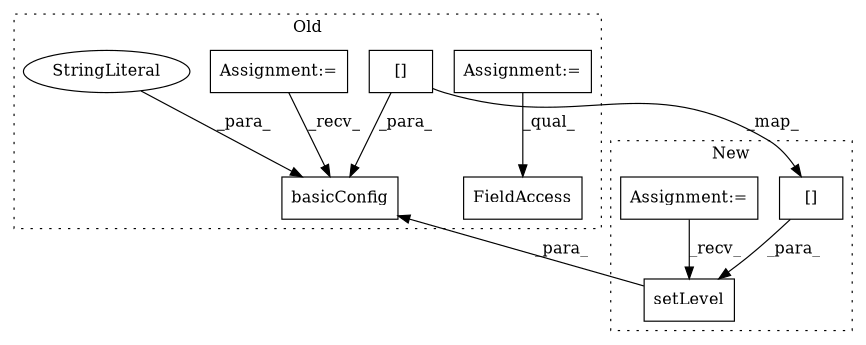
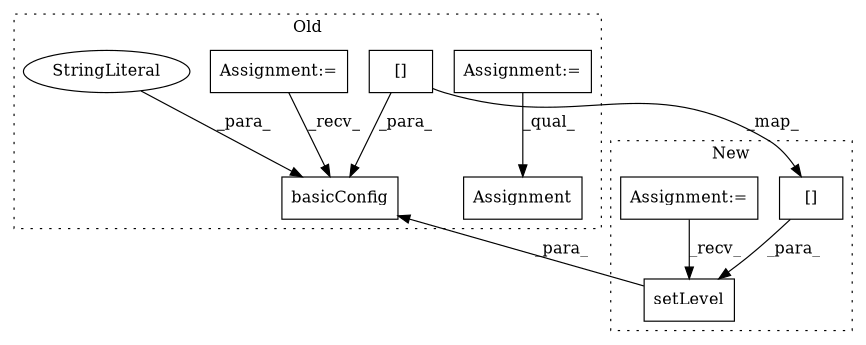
(523, 198) -> (523, 198)
